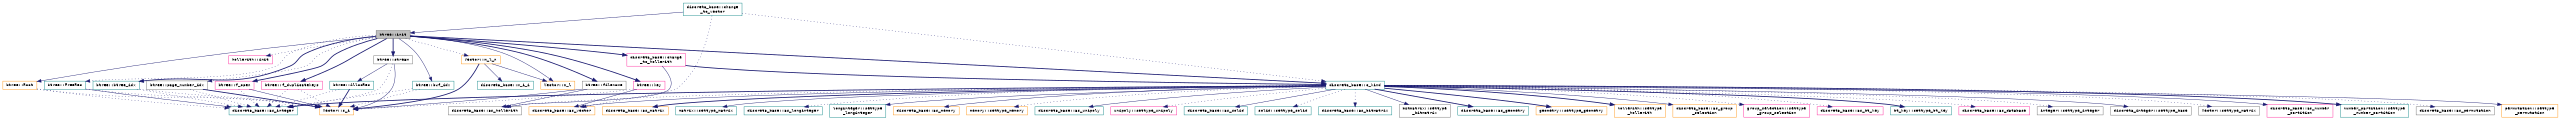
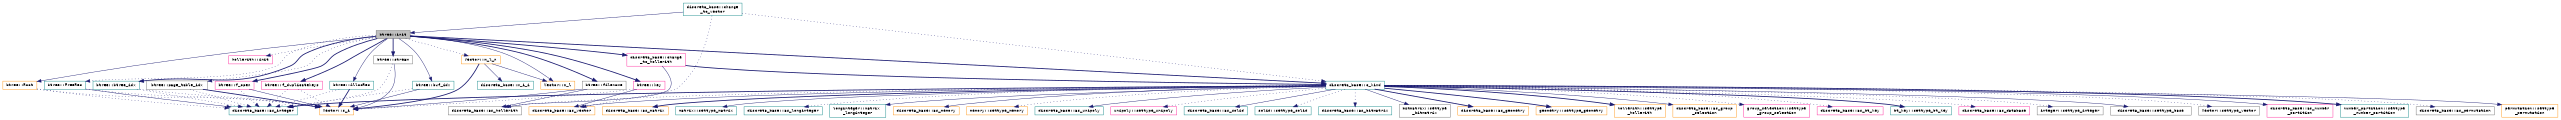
(374, 71) -> (368, 56)
(177, 85) -> (177, 85)
(387, 97) -> (387, 97)
(858, 111) -> (858, 111)
(1493, 111) -> (1493, 111)
(2151, 111) -> (2151, 111)
(2229, 111) -> (2229, 111)
